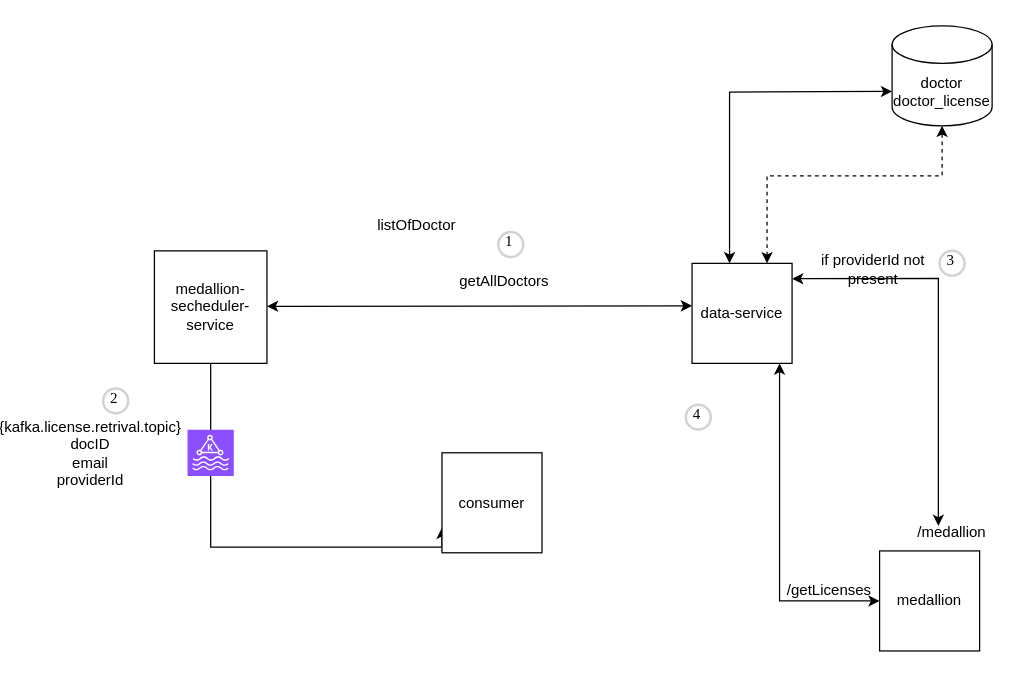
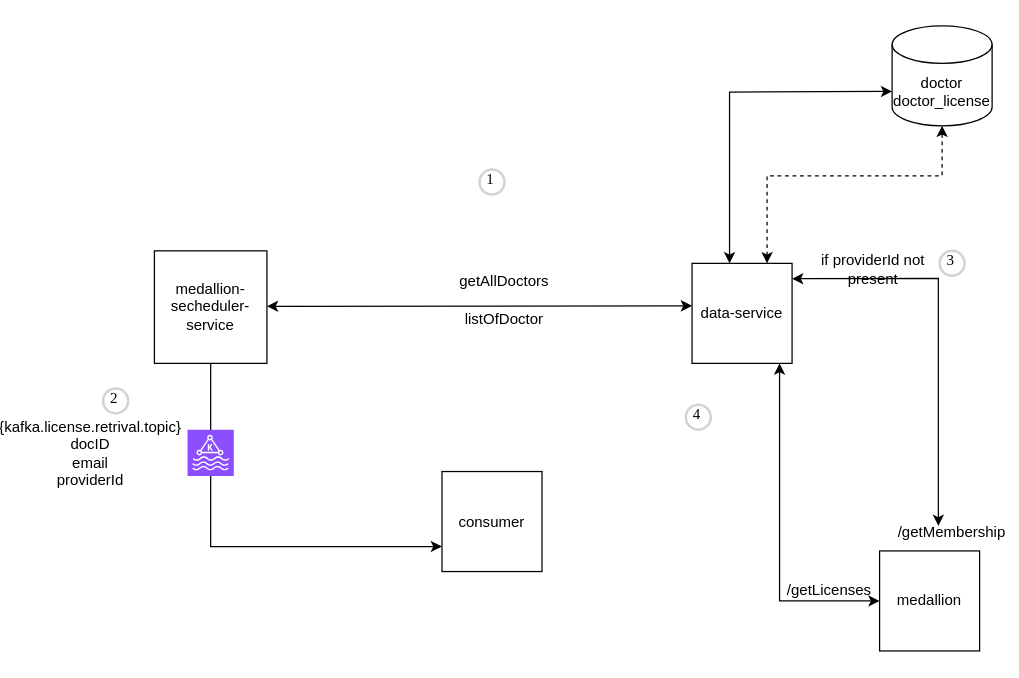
(417, 226) -> (504, 319)
(511, 244) -> (492, 182)
(492, 503) -> (492, 521)
(952, 532) -> (952, 532)
